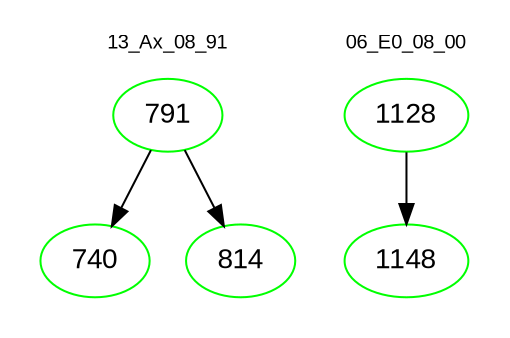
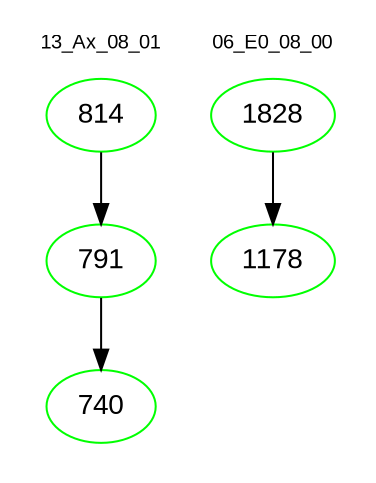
(168, 43) -> (101, 43)
(406, 115) -> (273, 115)
(200, 179) -> (101, 178)
(406, 261) -> (273, 261)
